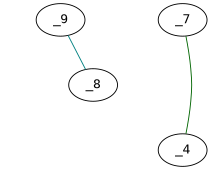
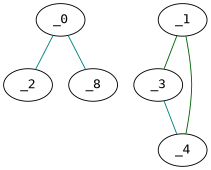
(61, 20) -> (61, 20)
(183, 20) -> (183, 20)
none -> (28, 85)
none -> (158, 85)
